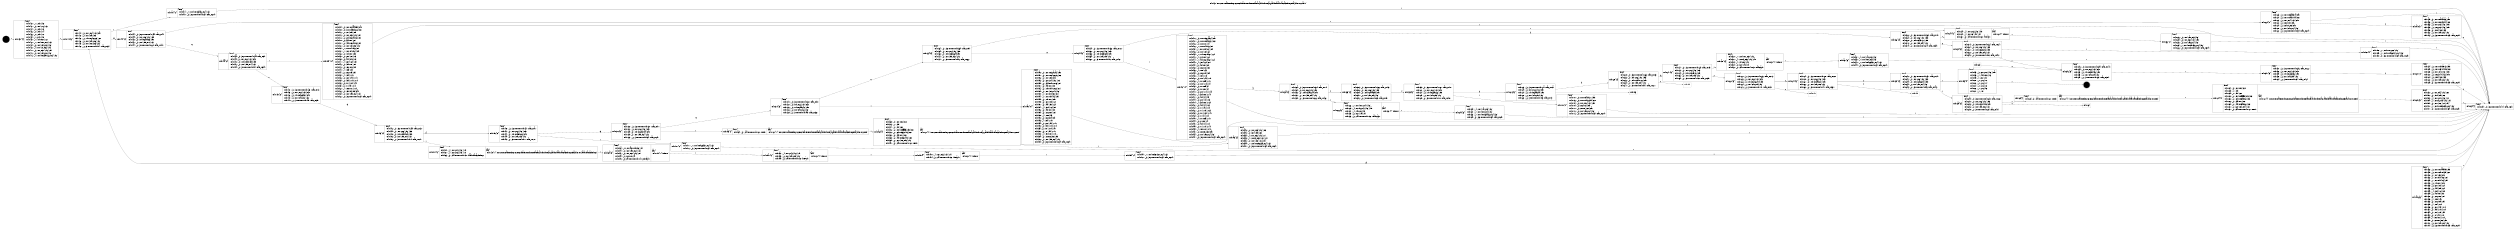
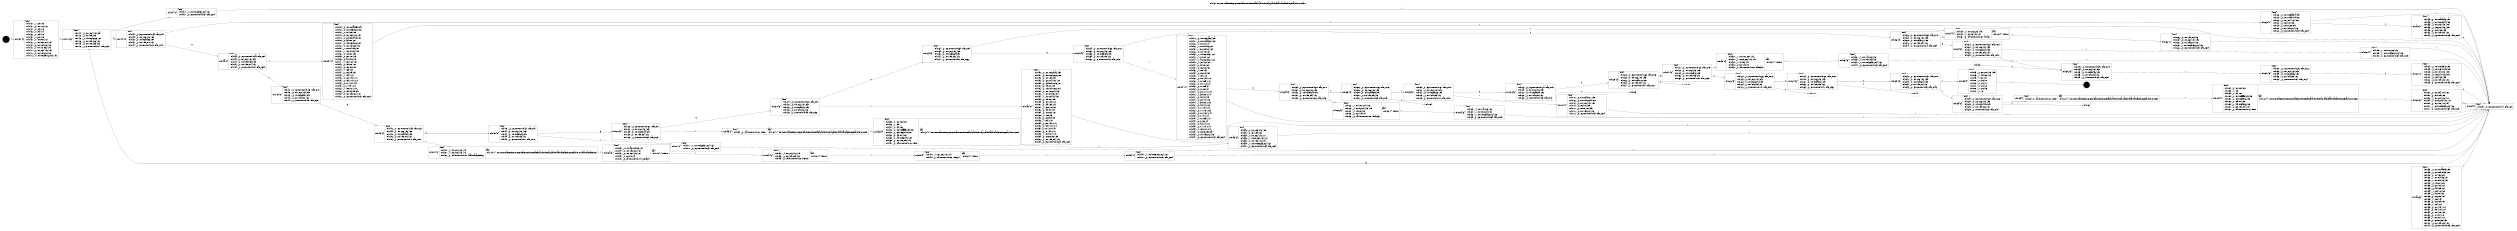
none -> (1428, 105)
